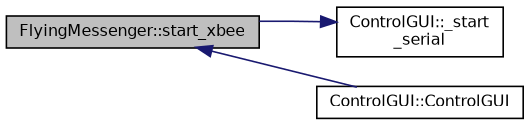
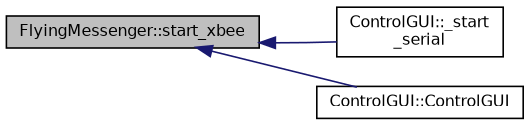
(290, 21) -> (306, 43)
